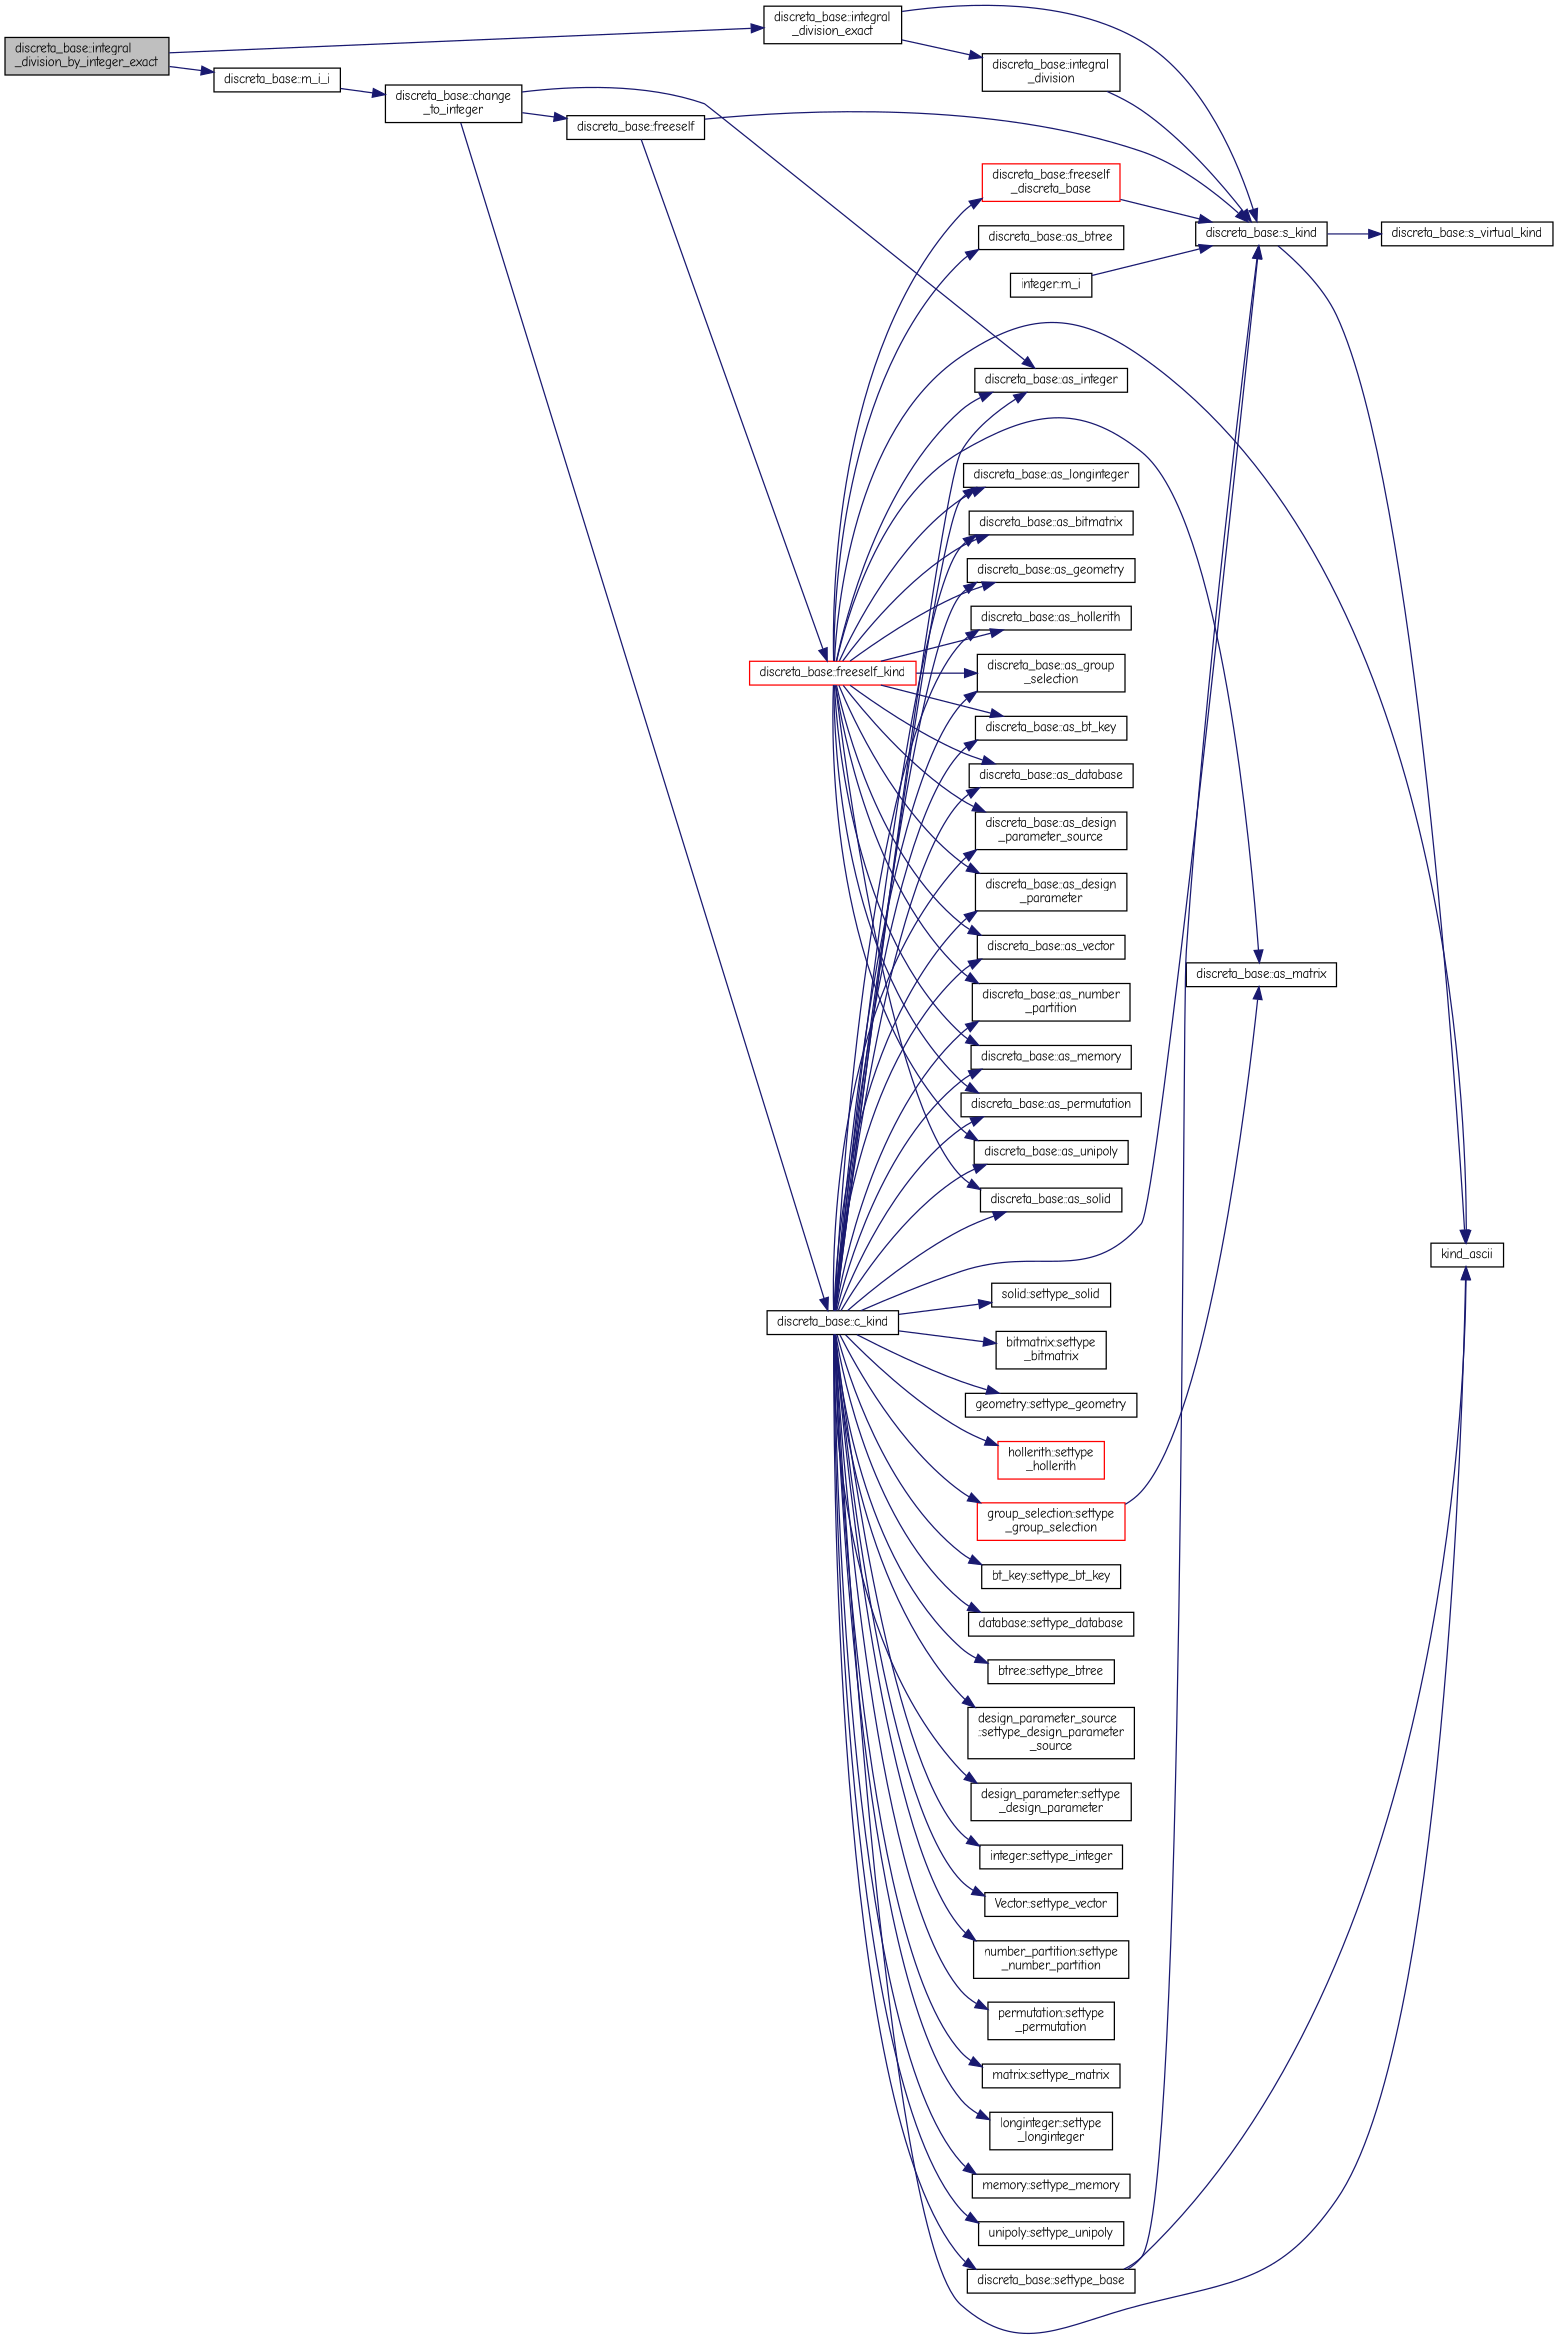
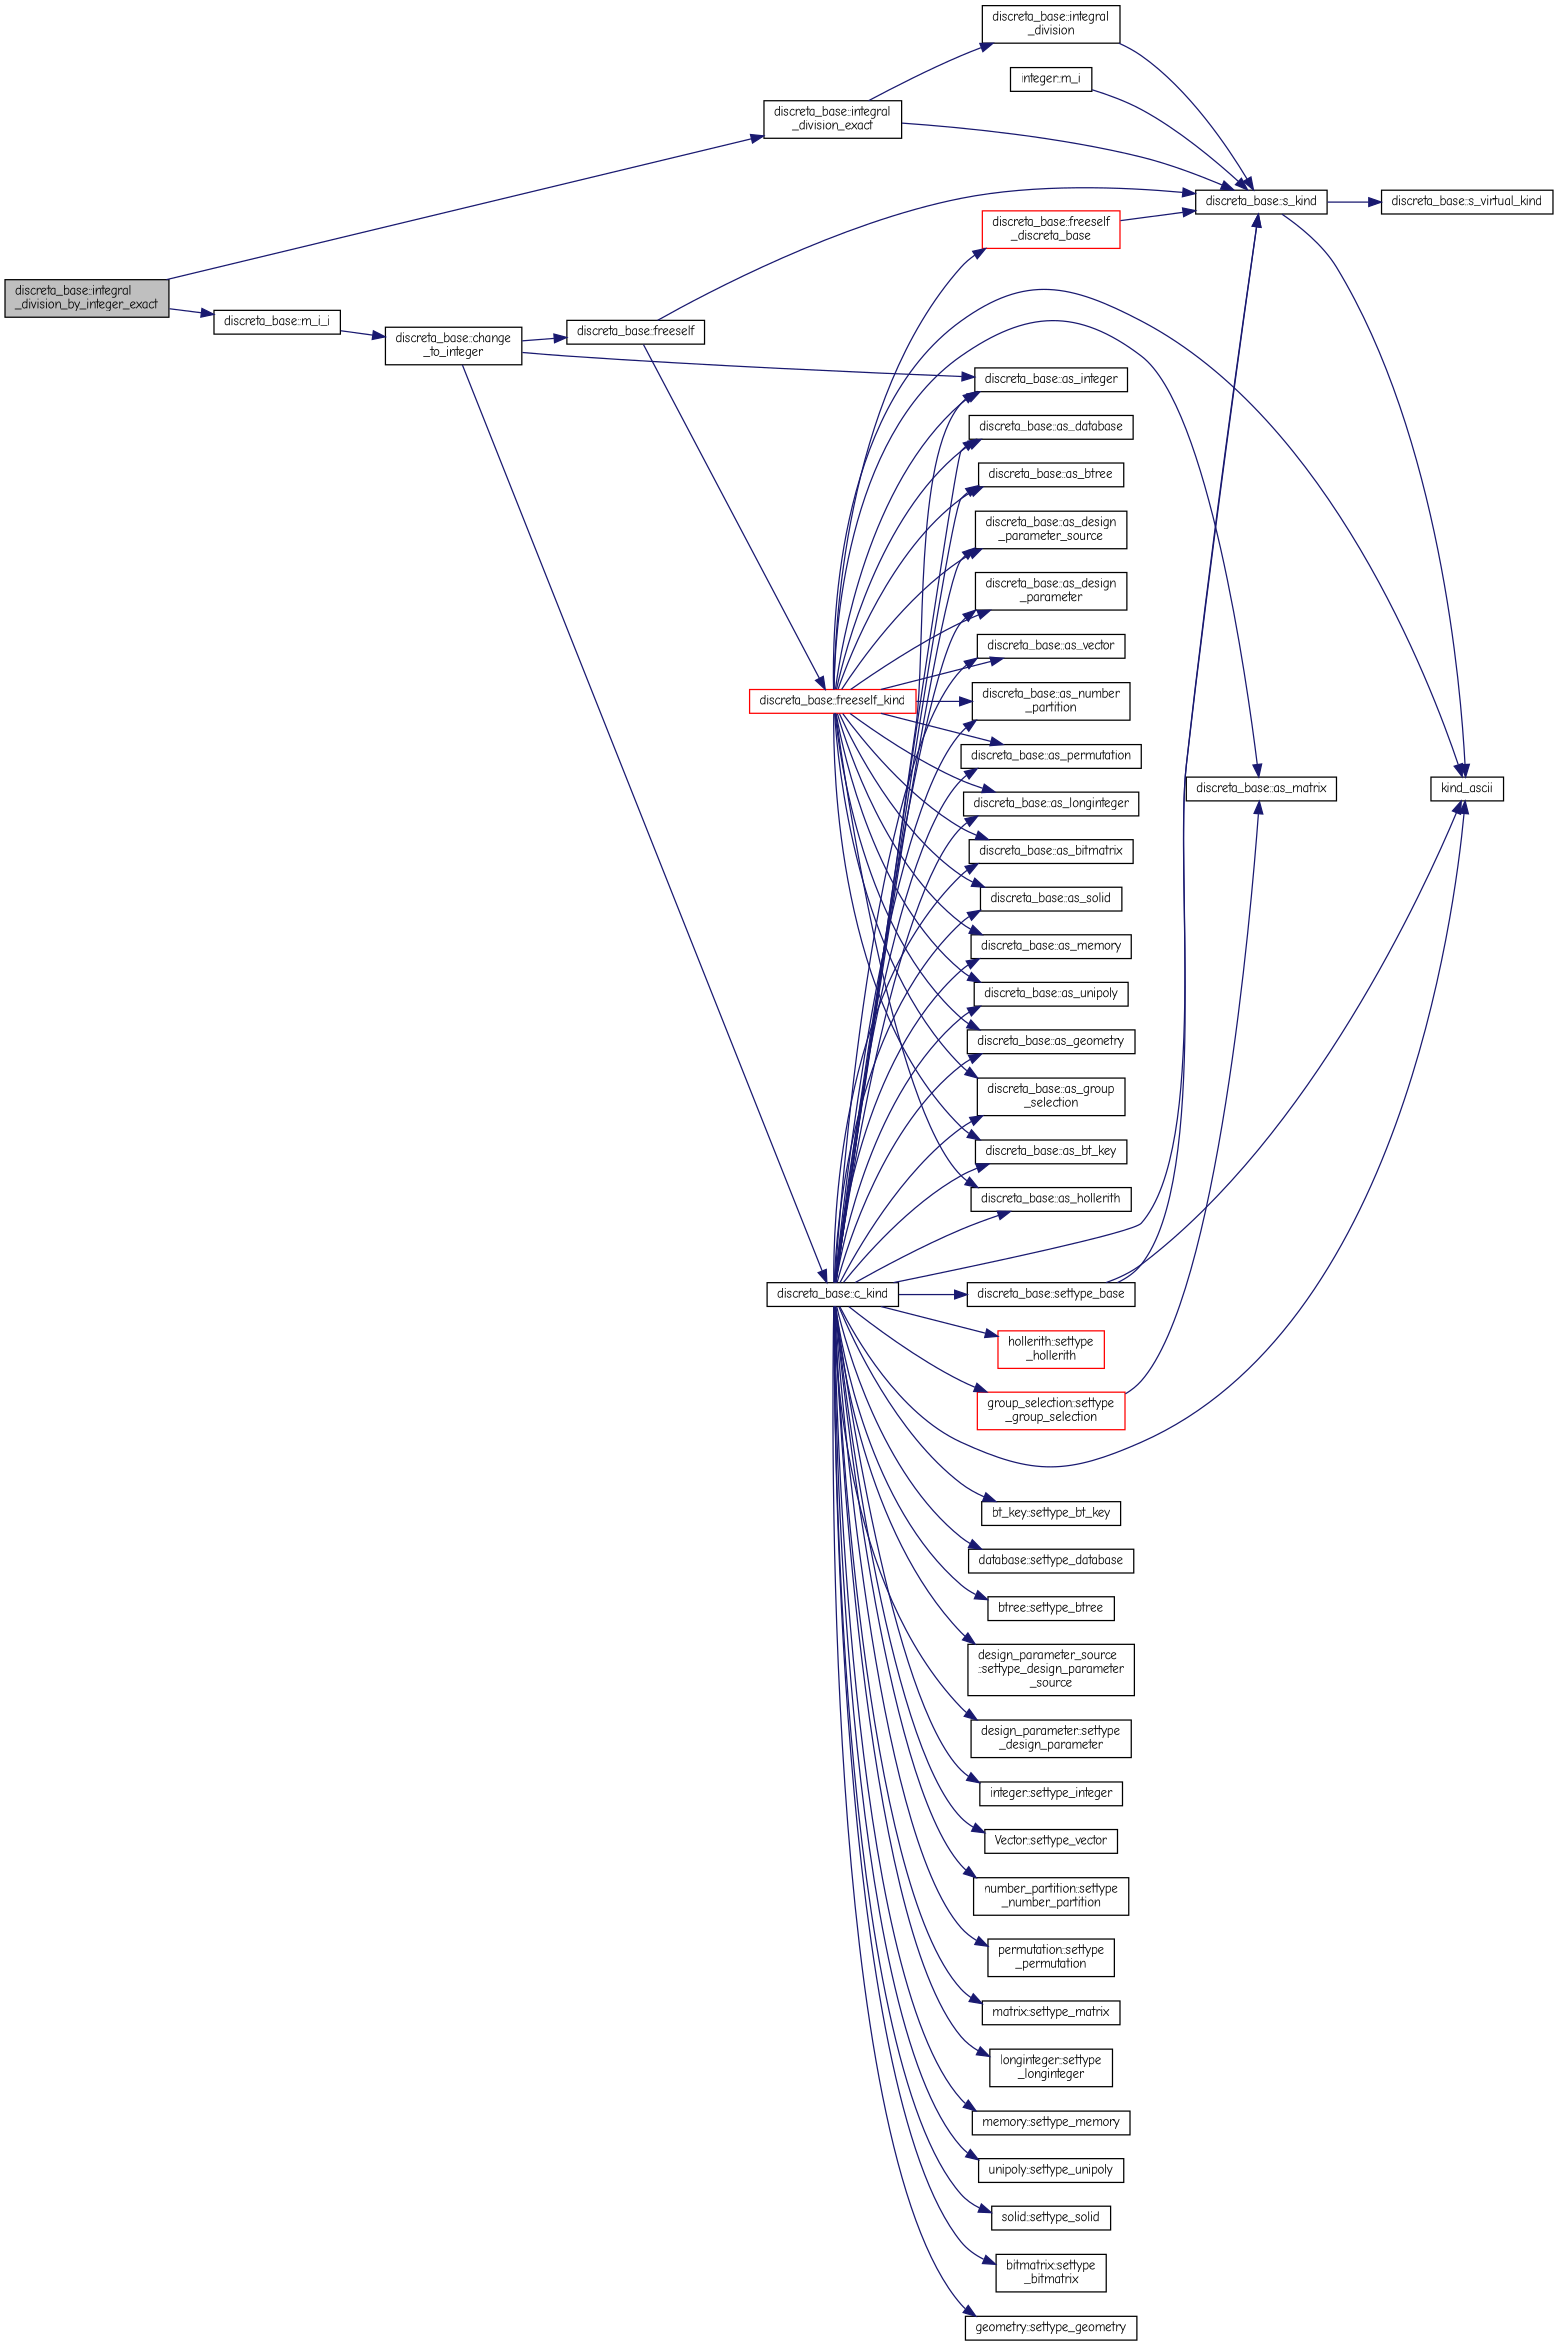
none -> (895, 885)
